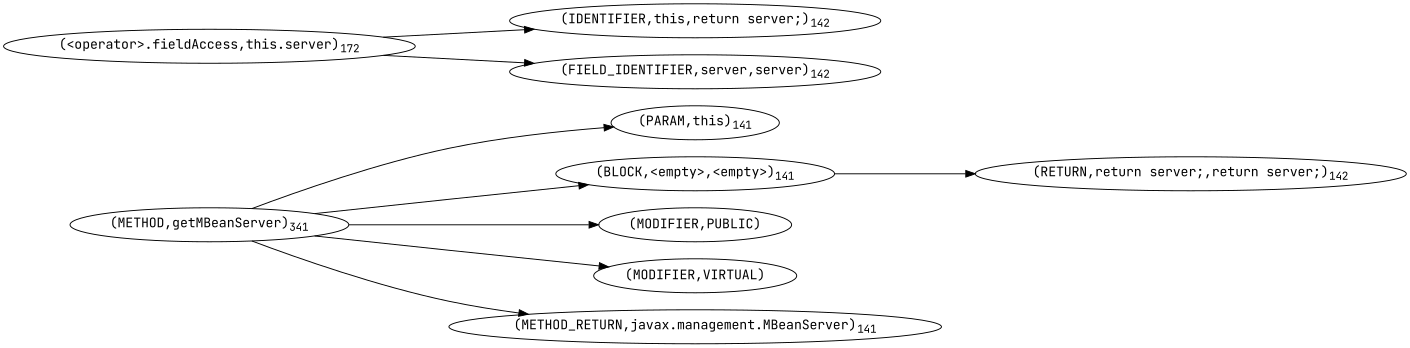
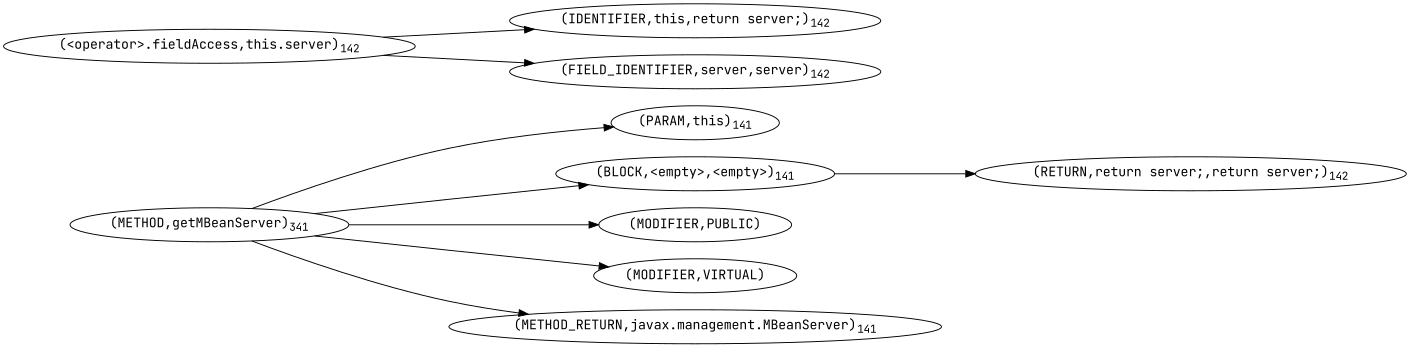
(350, 45) -> (350, 45)
